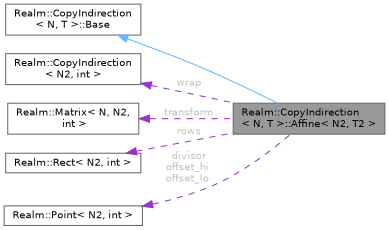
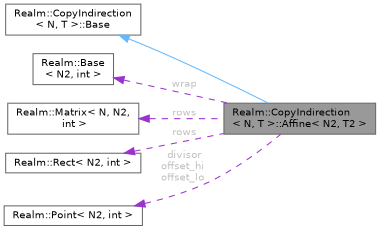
(73, 69) -> (73, 69)
(188, 113) -> (183, 113)
